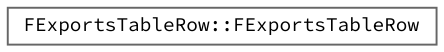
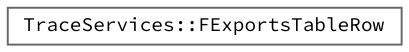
(222, 26) -> (205, 26)
